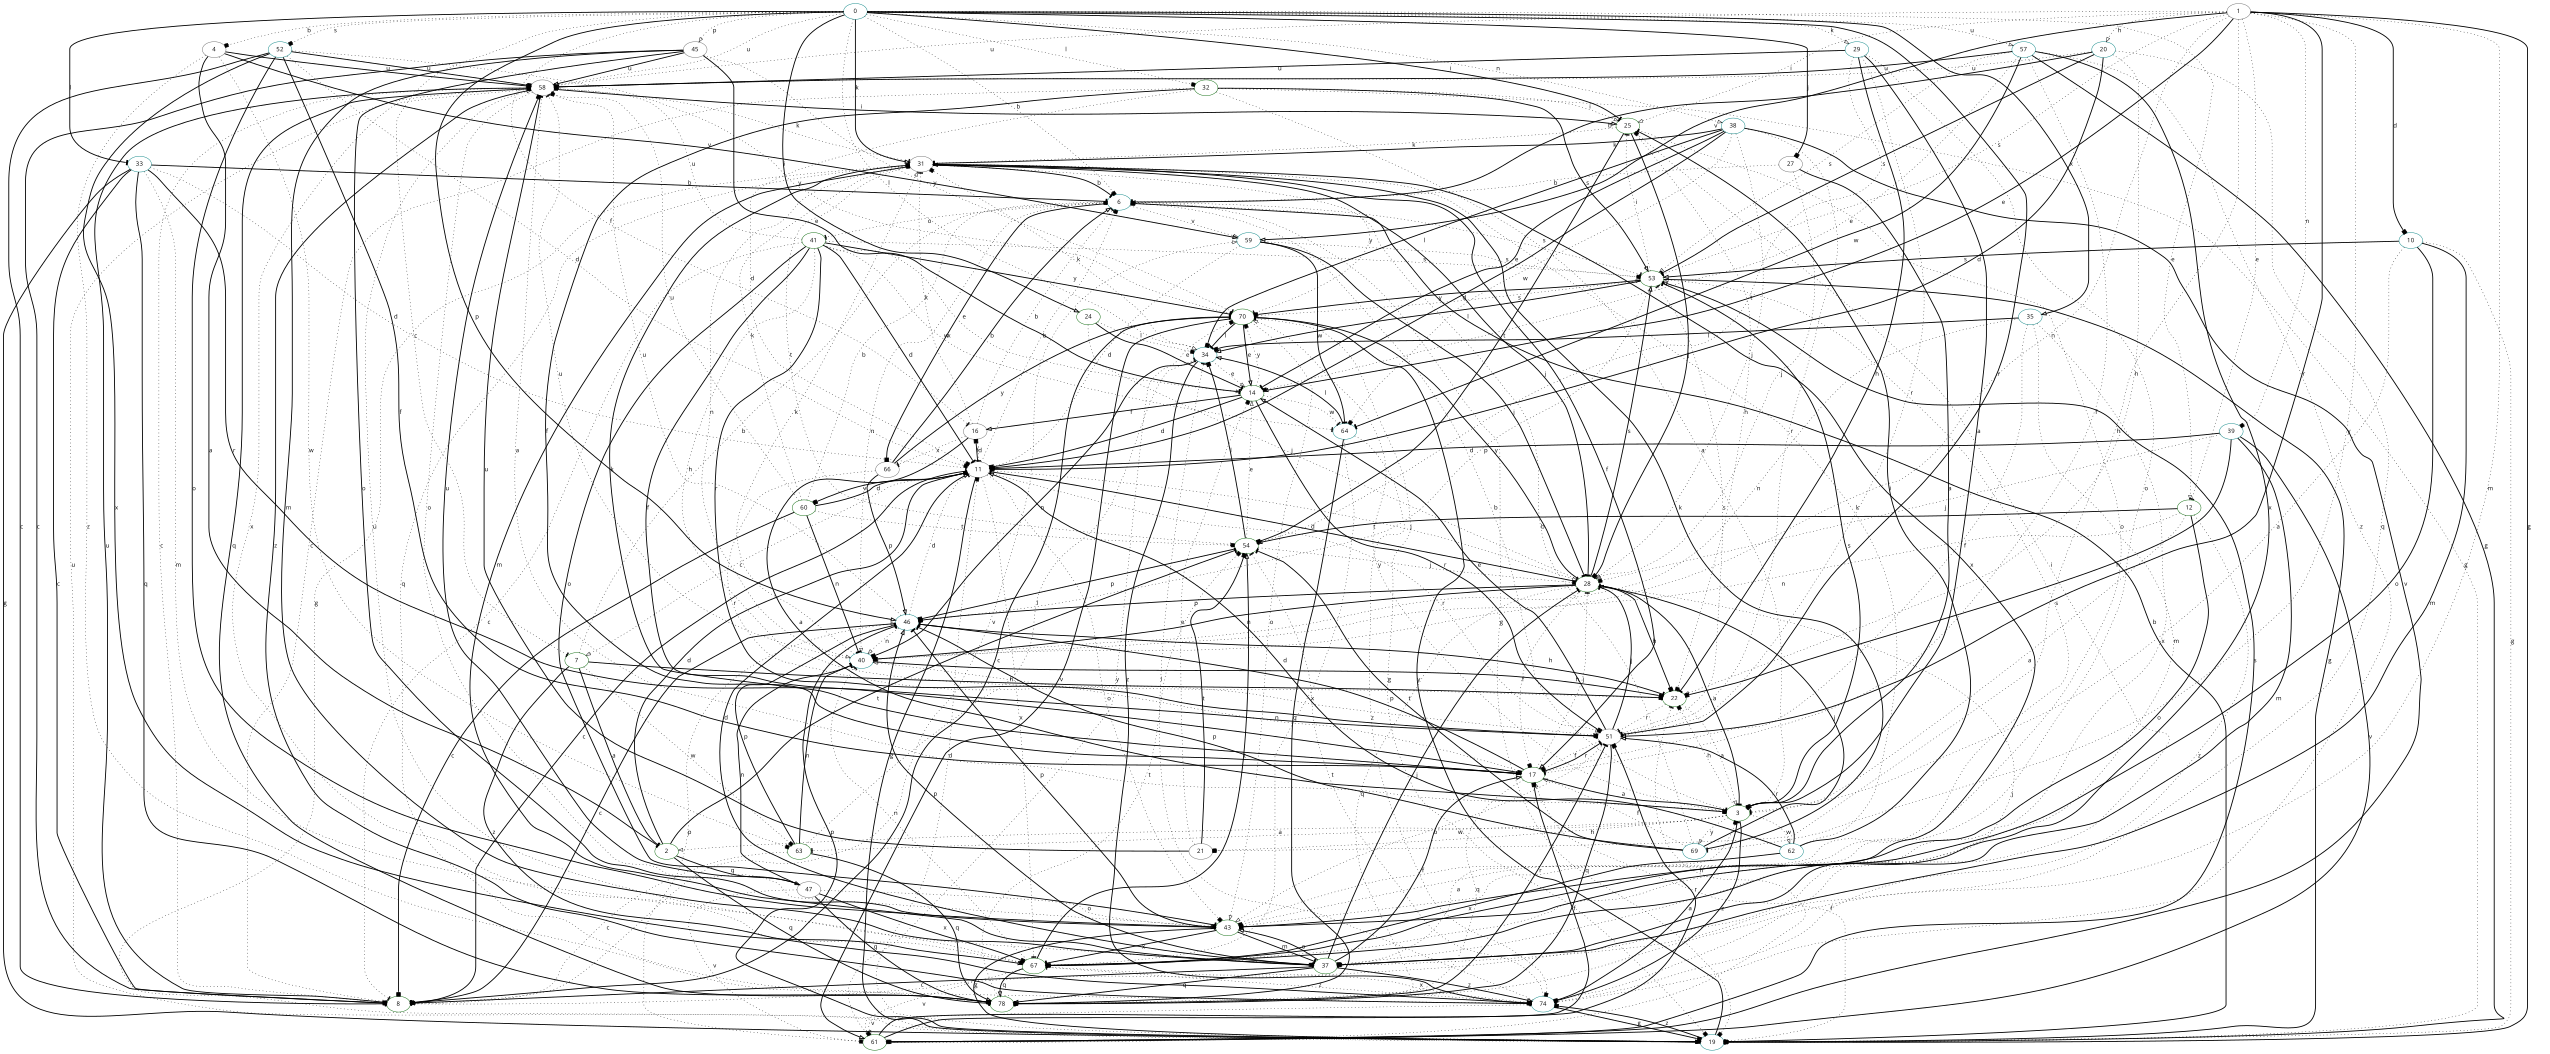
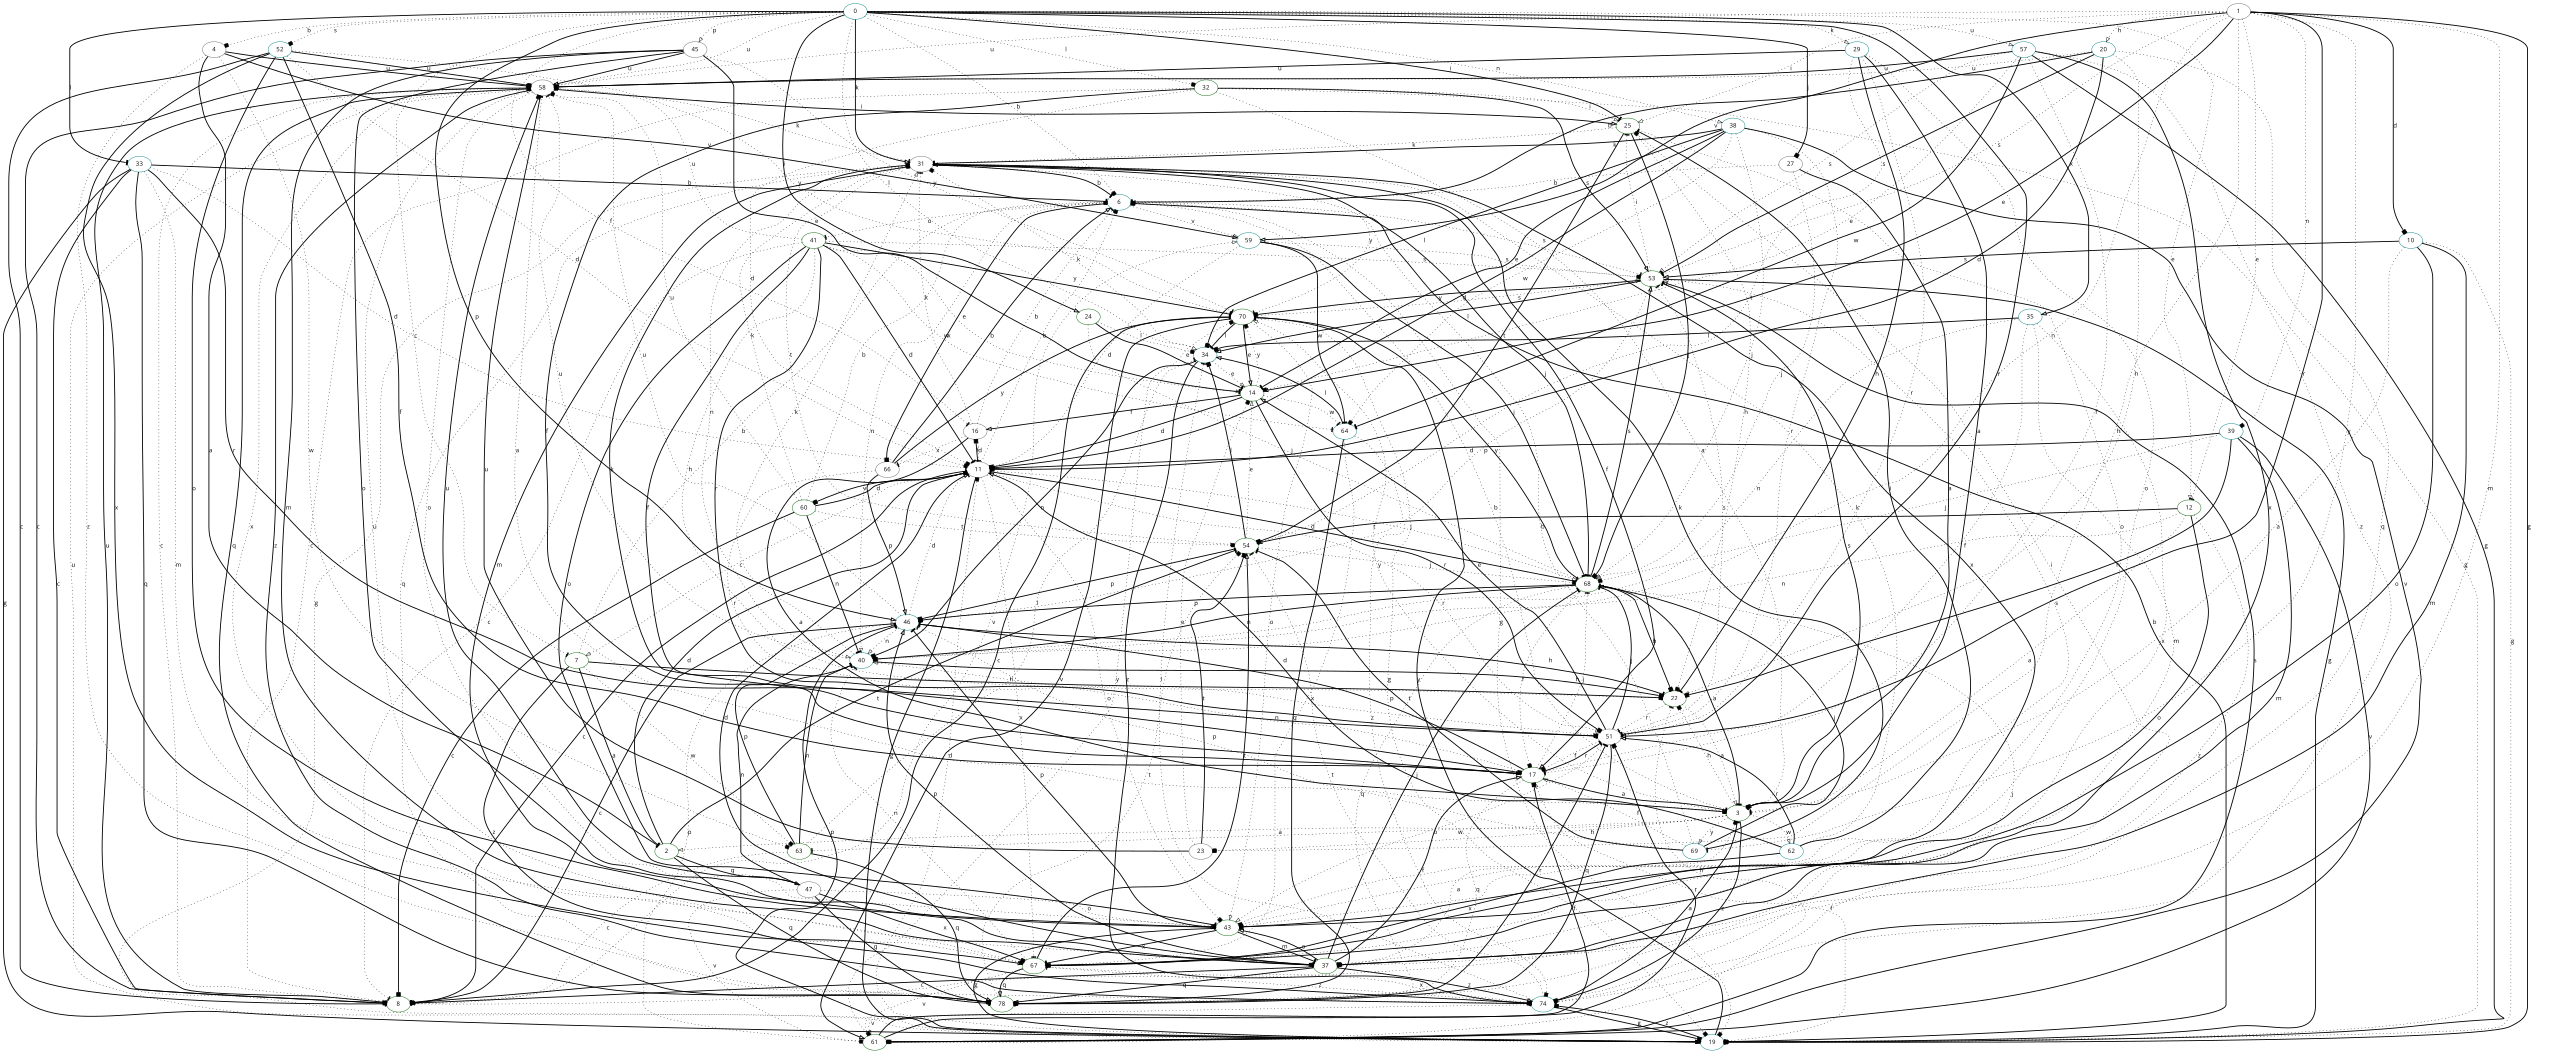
(1587, 584) -> (1587, 584)
(1215, 745) -> (1215, 745)
(1201, 851) -> (1201, 851)
